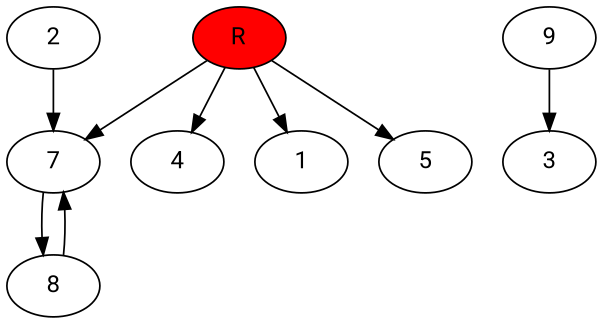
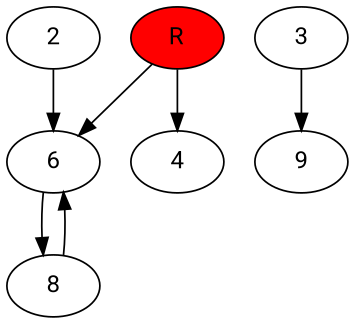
(549, 91) -> (301, 91)
(53, 162) -> (53, 162)
(301, 162) -> none
(425, 162) -> none
